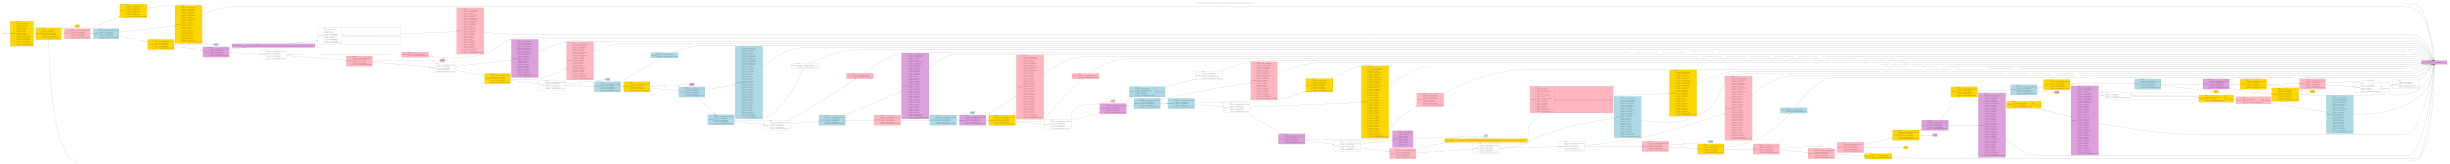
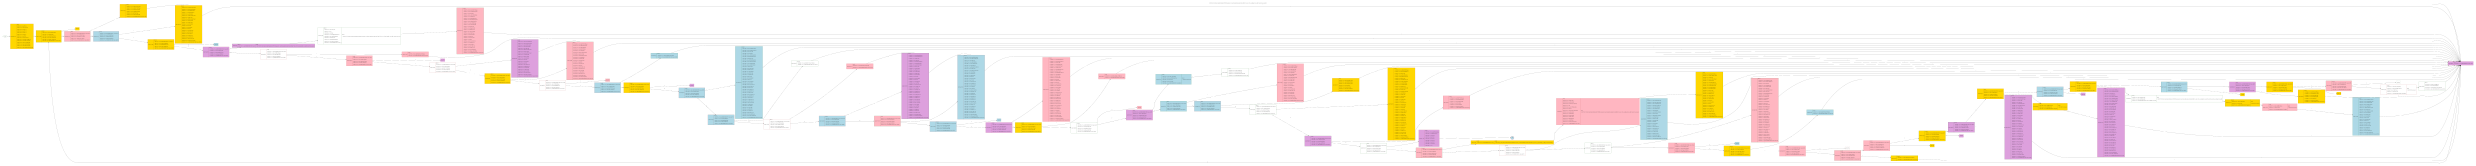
none -> (971, 87)
